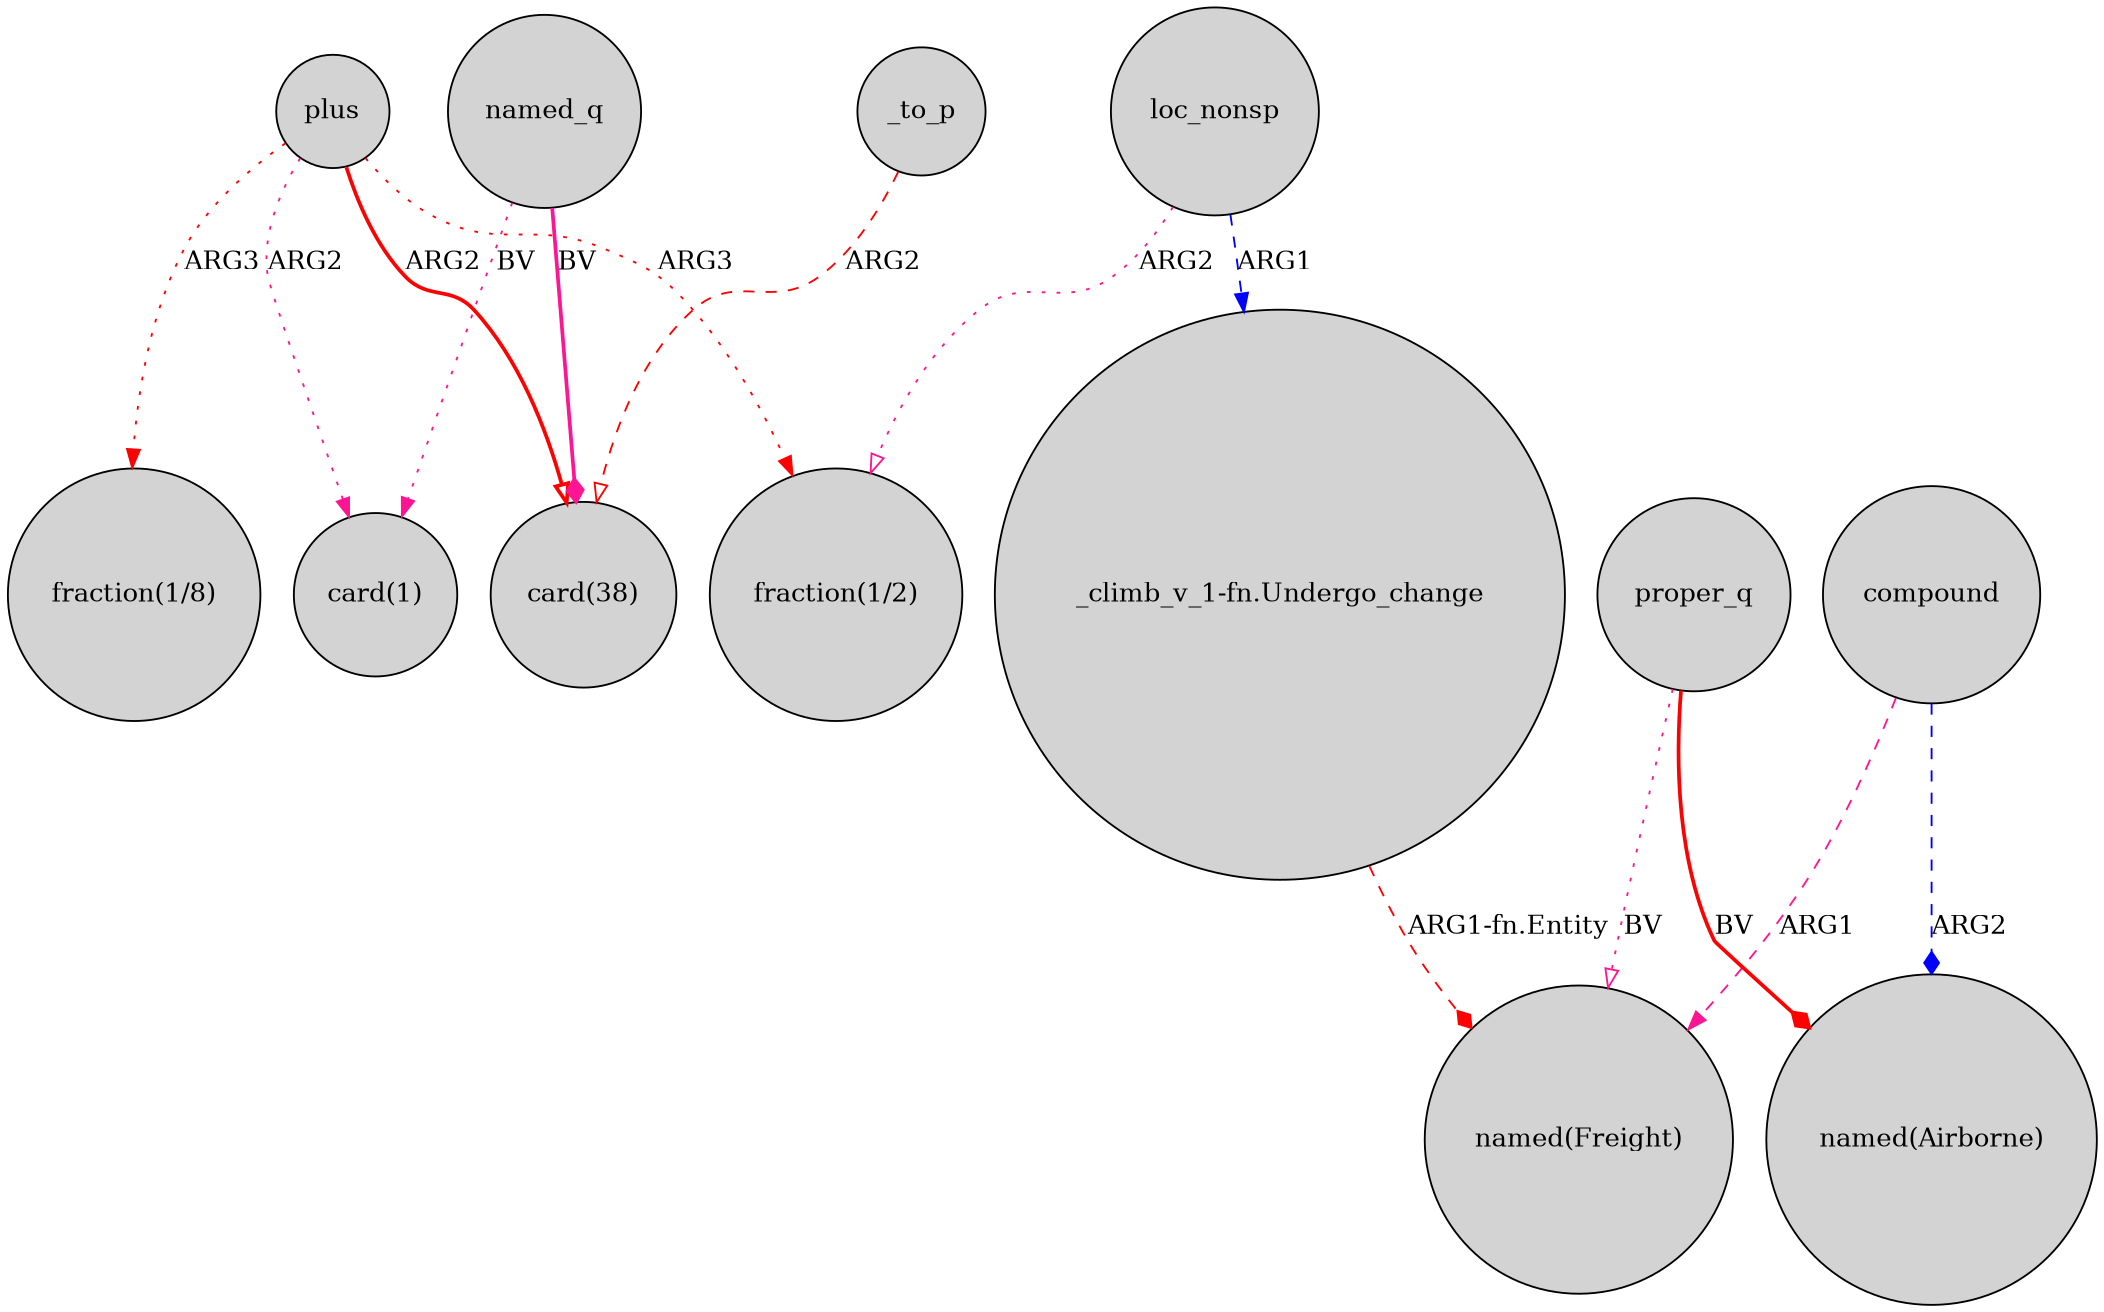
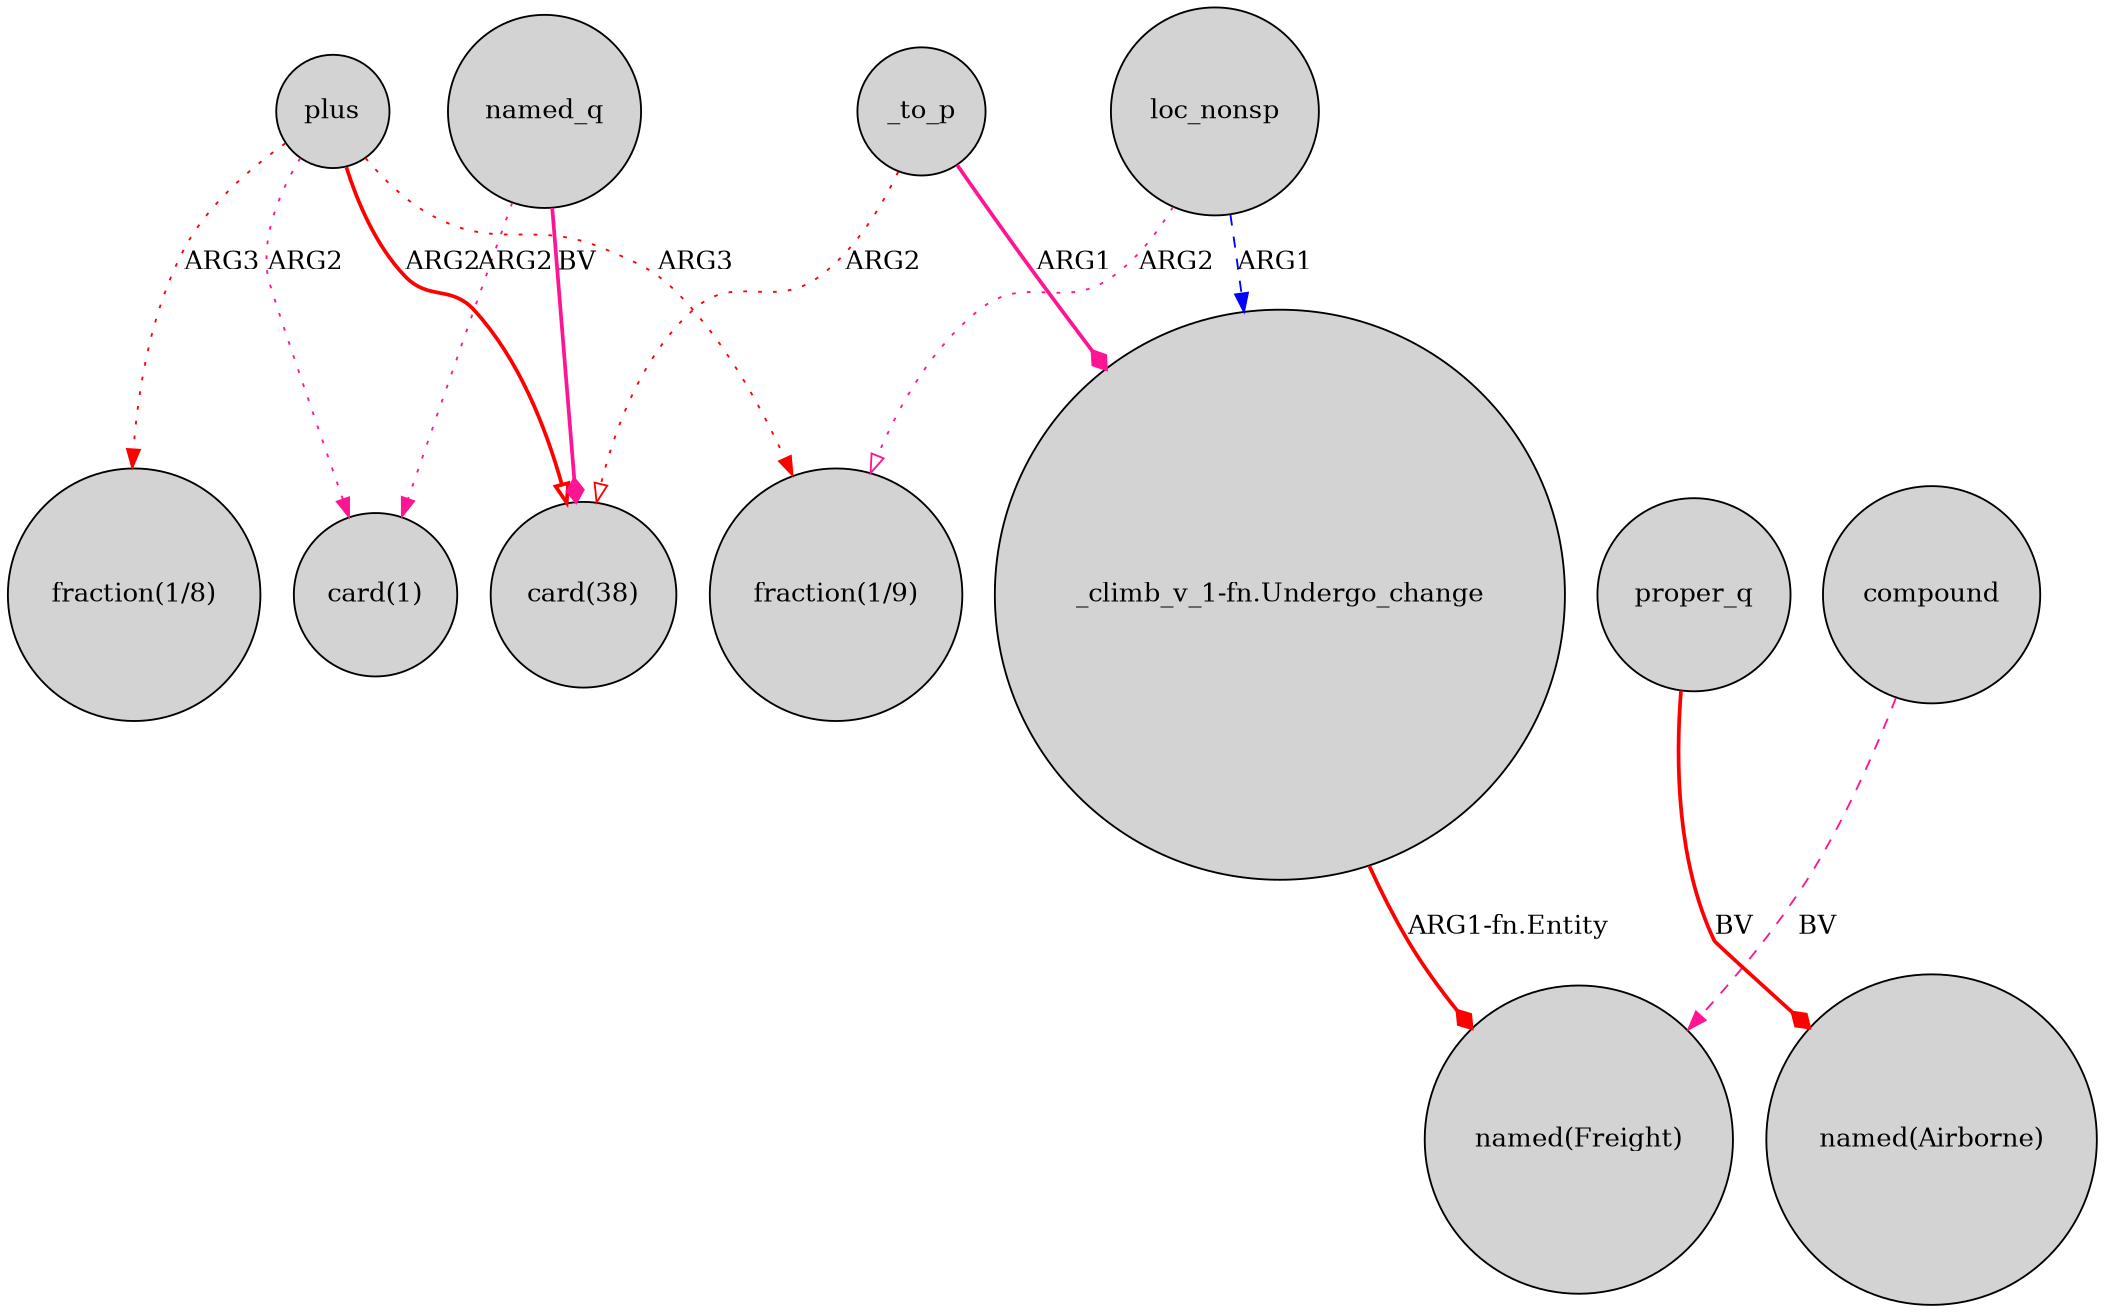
none -> (1024, 259)
(516, 263) -> (516, 263)
(722, 294) -> (722, 294)
(836, 595) -> (836, 595)
(1932, 828) -> none
(1641, 829) -> none
(1817, 927) -> (1817, 927)
(1408, 941) -> (1408, 941)
